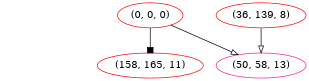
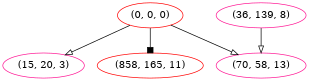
(261, 15) -> (261, 15)
none -> (44, 66)
(150, 66) -> (150, 66)
(261, 66) -> (261, 66)
